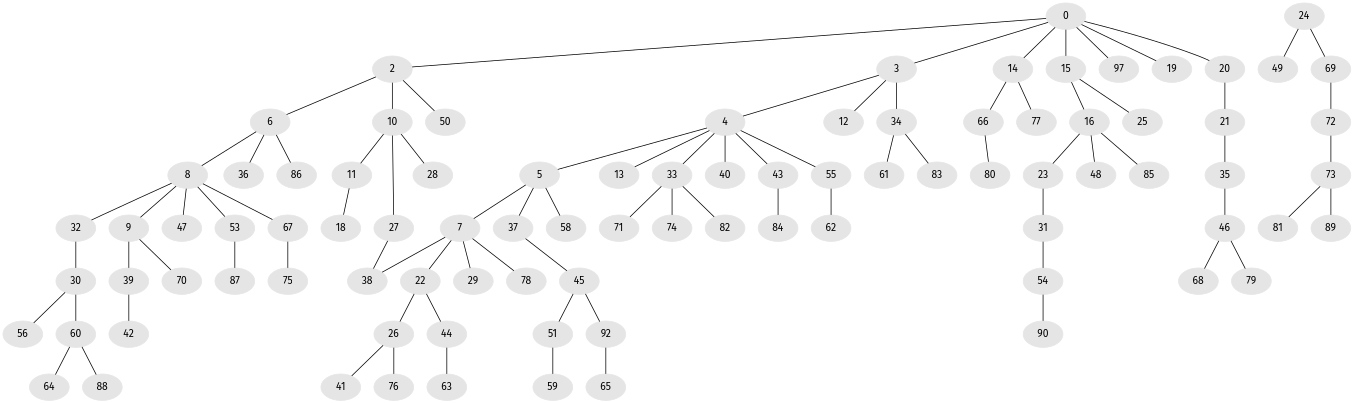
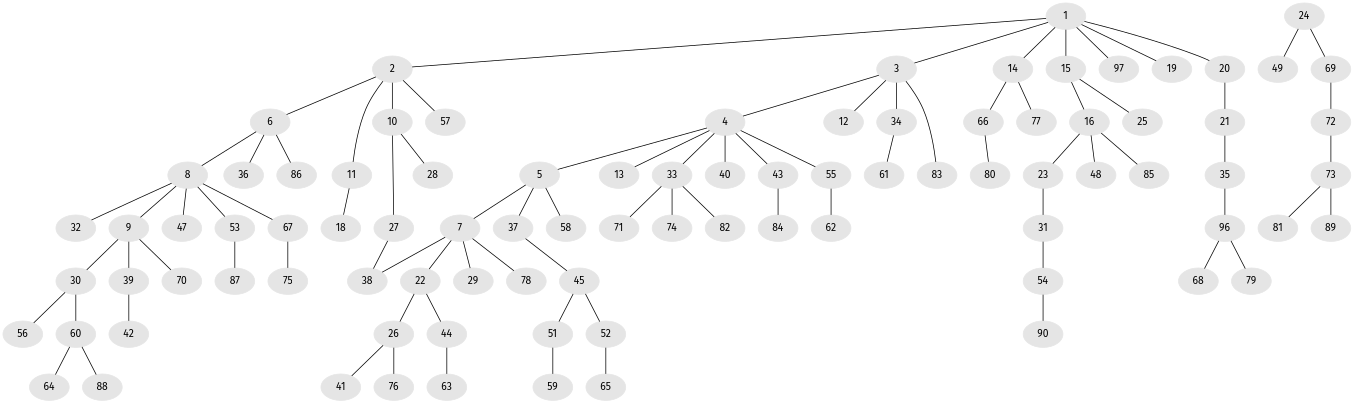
(1066, 16) -> (1066, 16)
(445, 122) -> (445, 122)
(372, 149) -> (362, 119)
(917, 149) -> (927, 119)
(1225, 228) -> (1225, 228)
(76, 255) -> (102, 255)
(606, 334) -> (606, 334)
